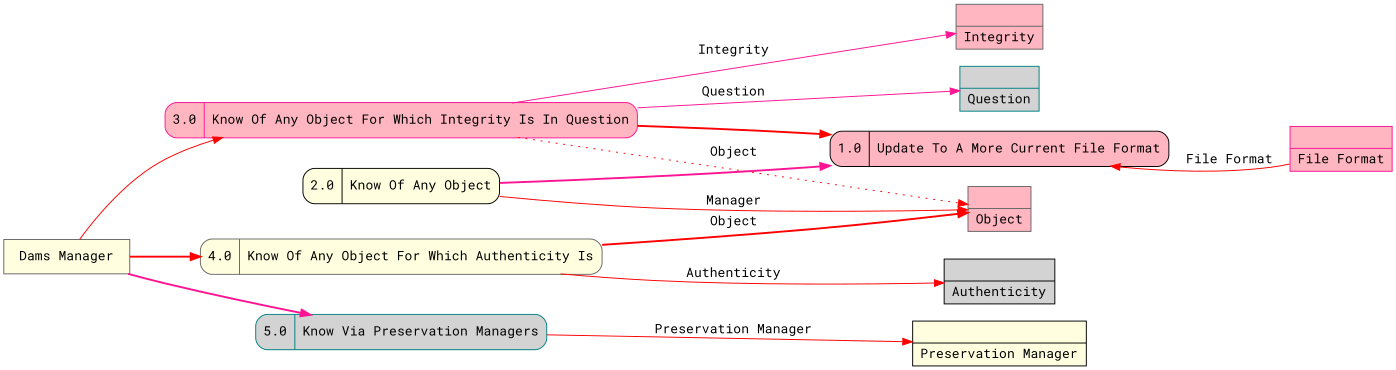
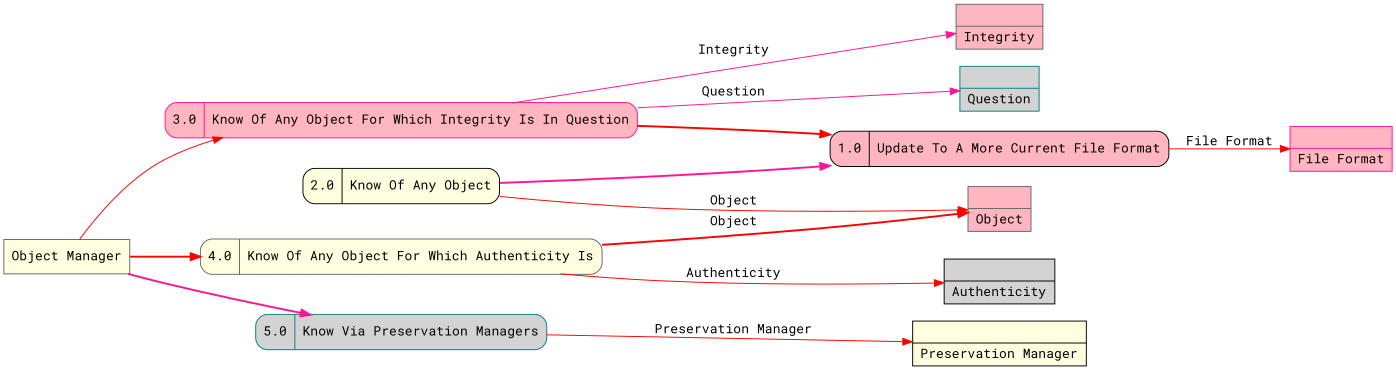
(716, 167) -> none
(1205, 171) -> (1225, 149)
(734, 201) -> (734, 201)
(67, 257) -> (67, 257)
